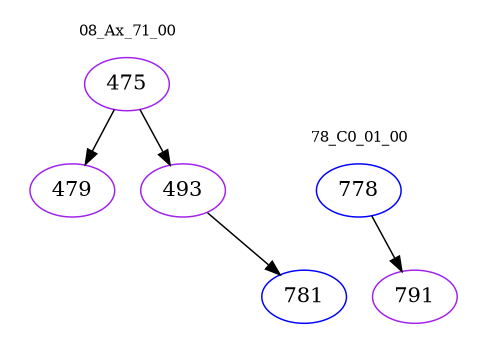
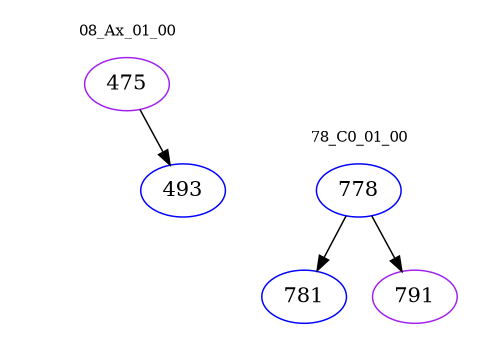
(128, 32) -> (128, 32)
(72, 190) -> none
(183, 190) -> (183, 190)
(238, 239) -> (335, 237)
